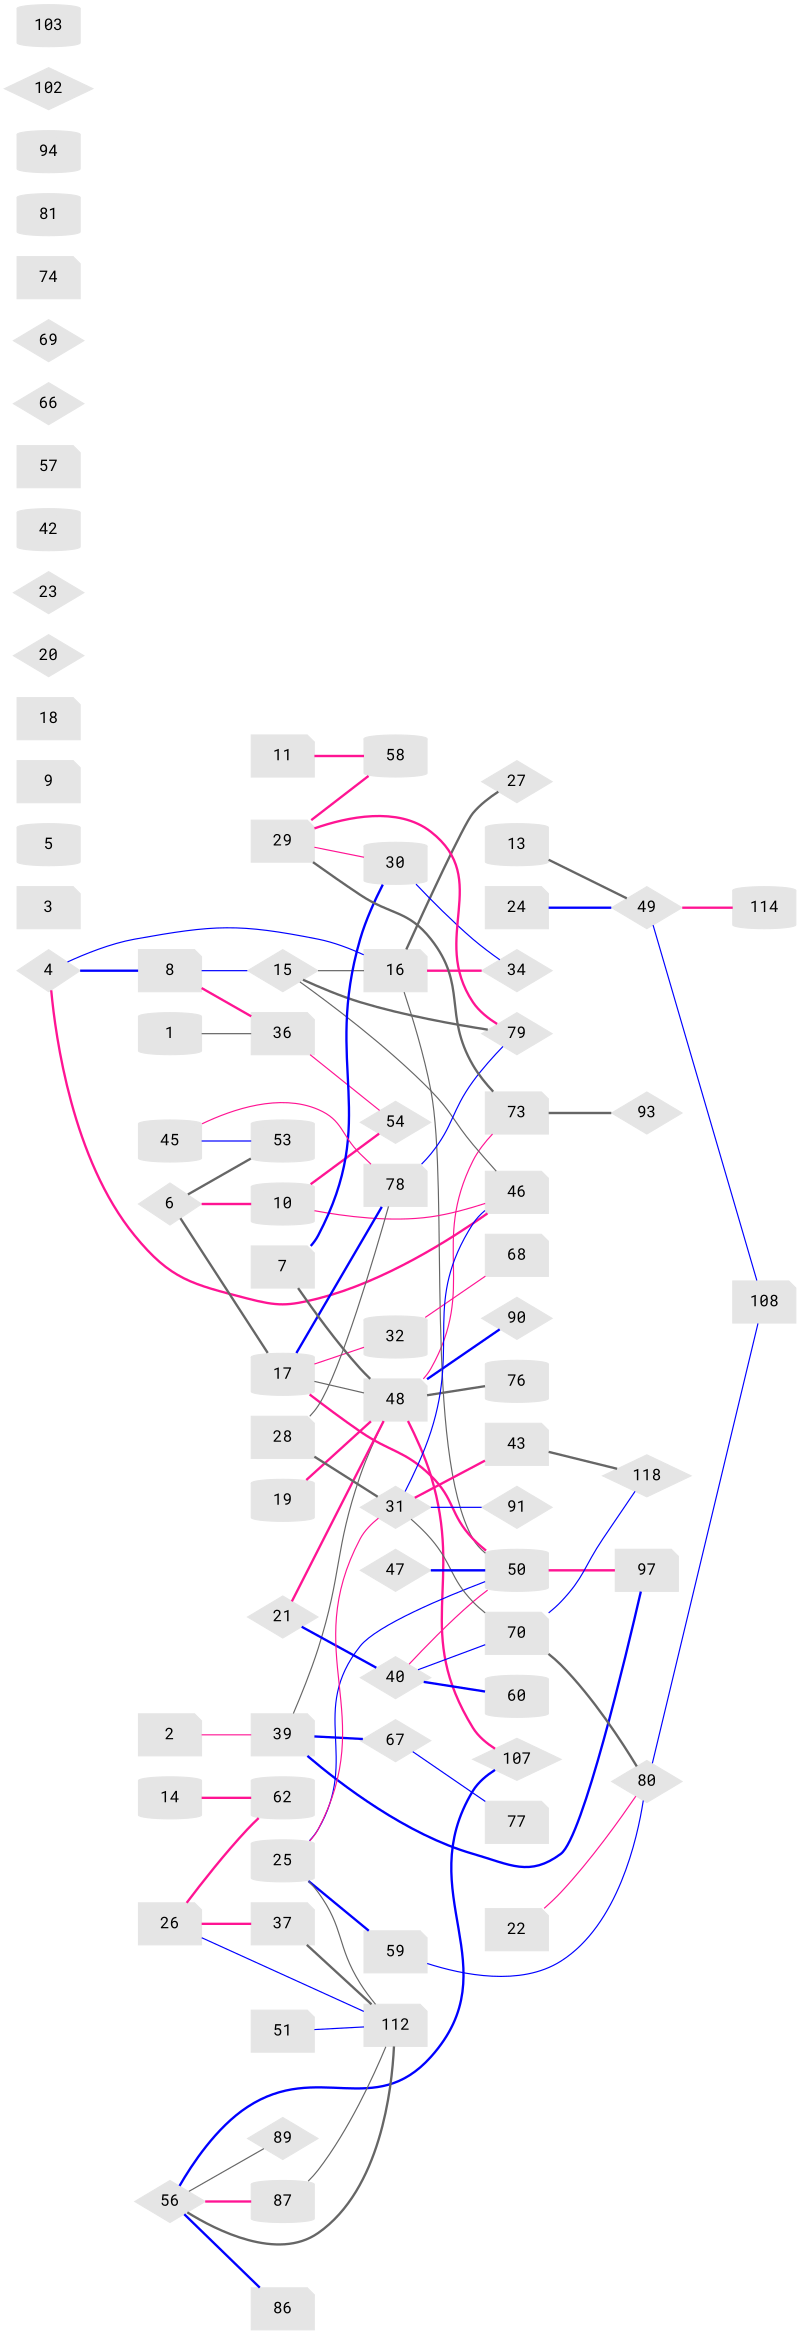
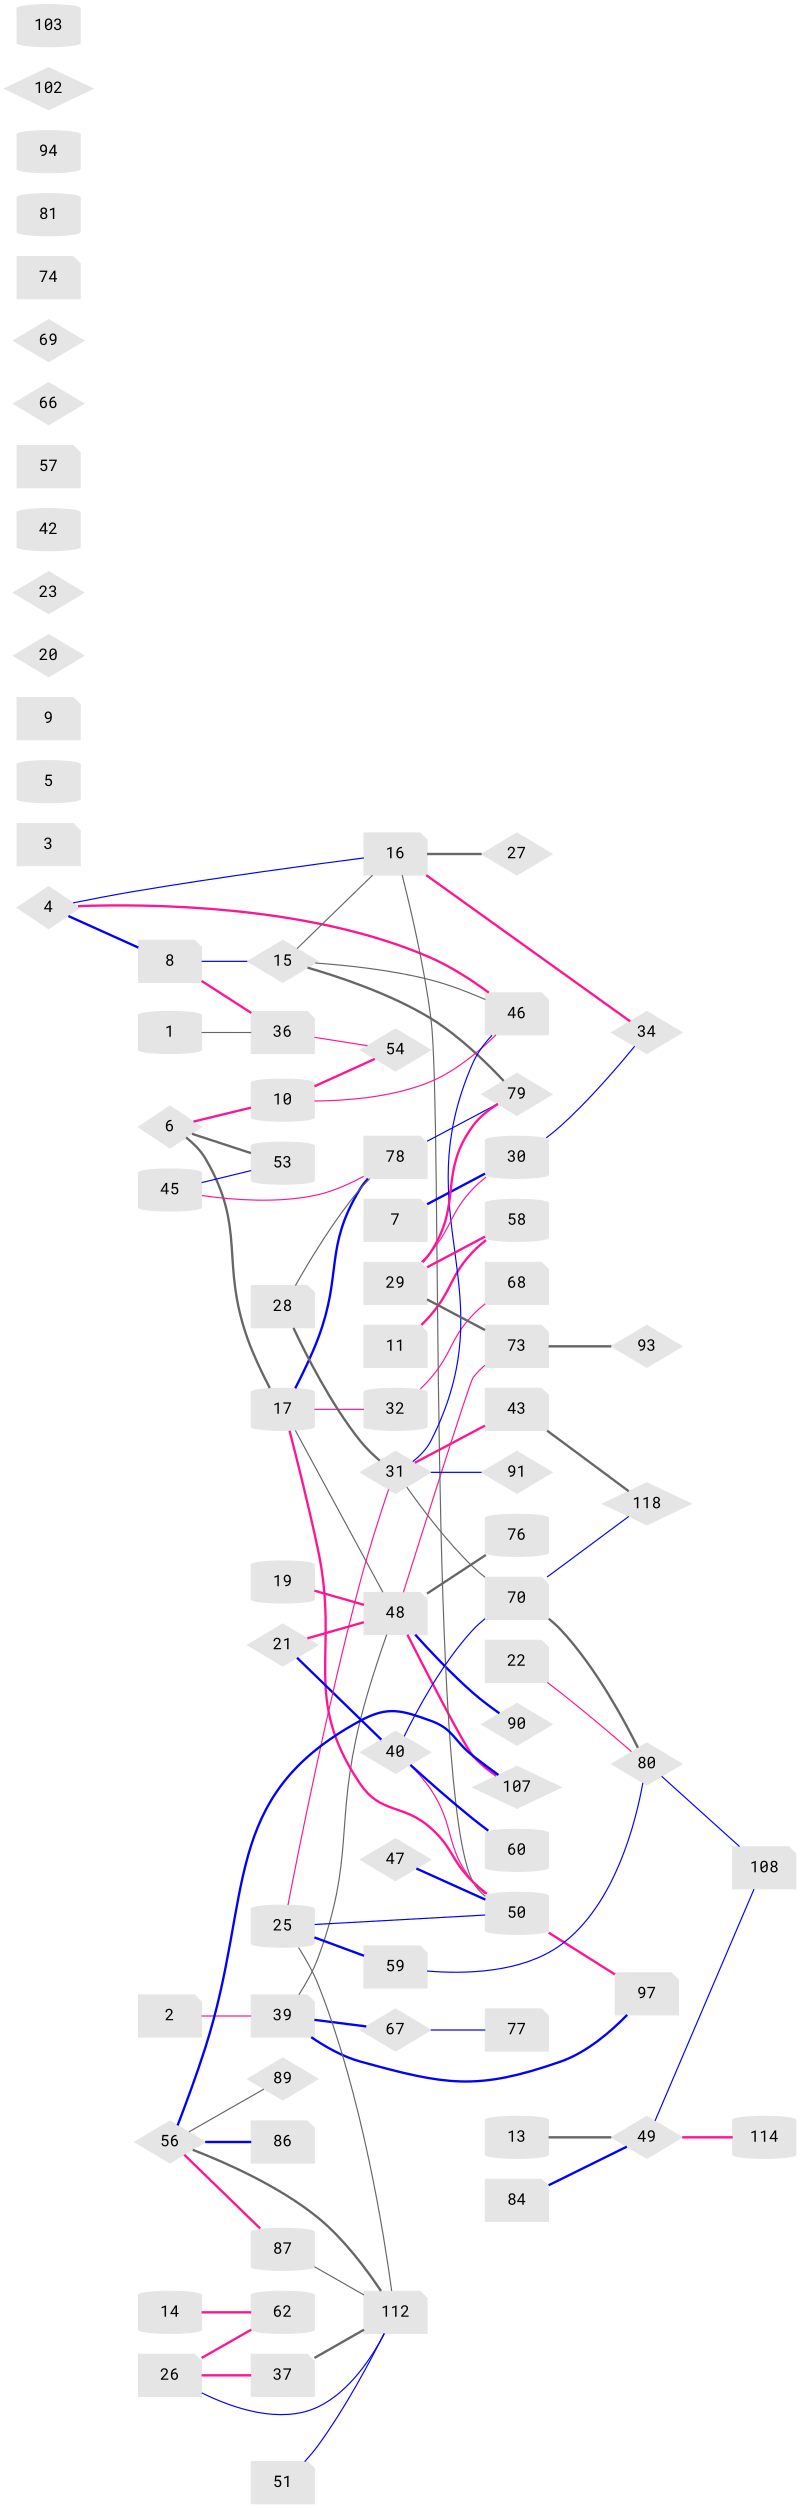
(49, 719) -> none
(517, 908) -> (517, 2200)
(332, 1335) -> none
